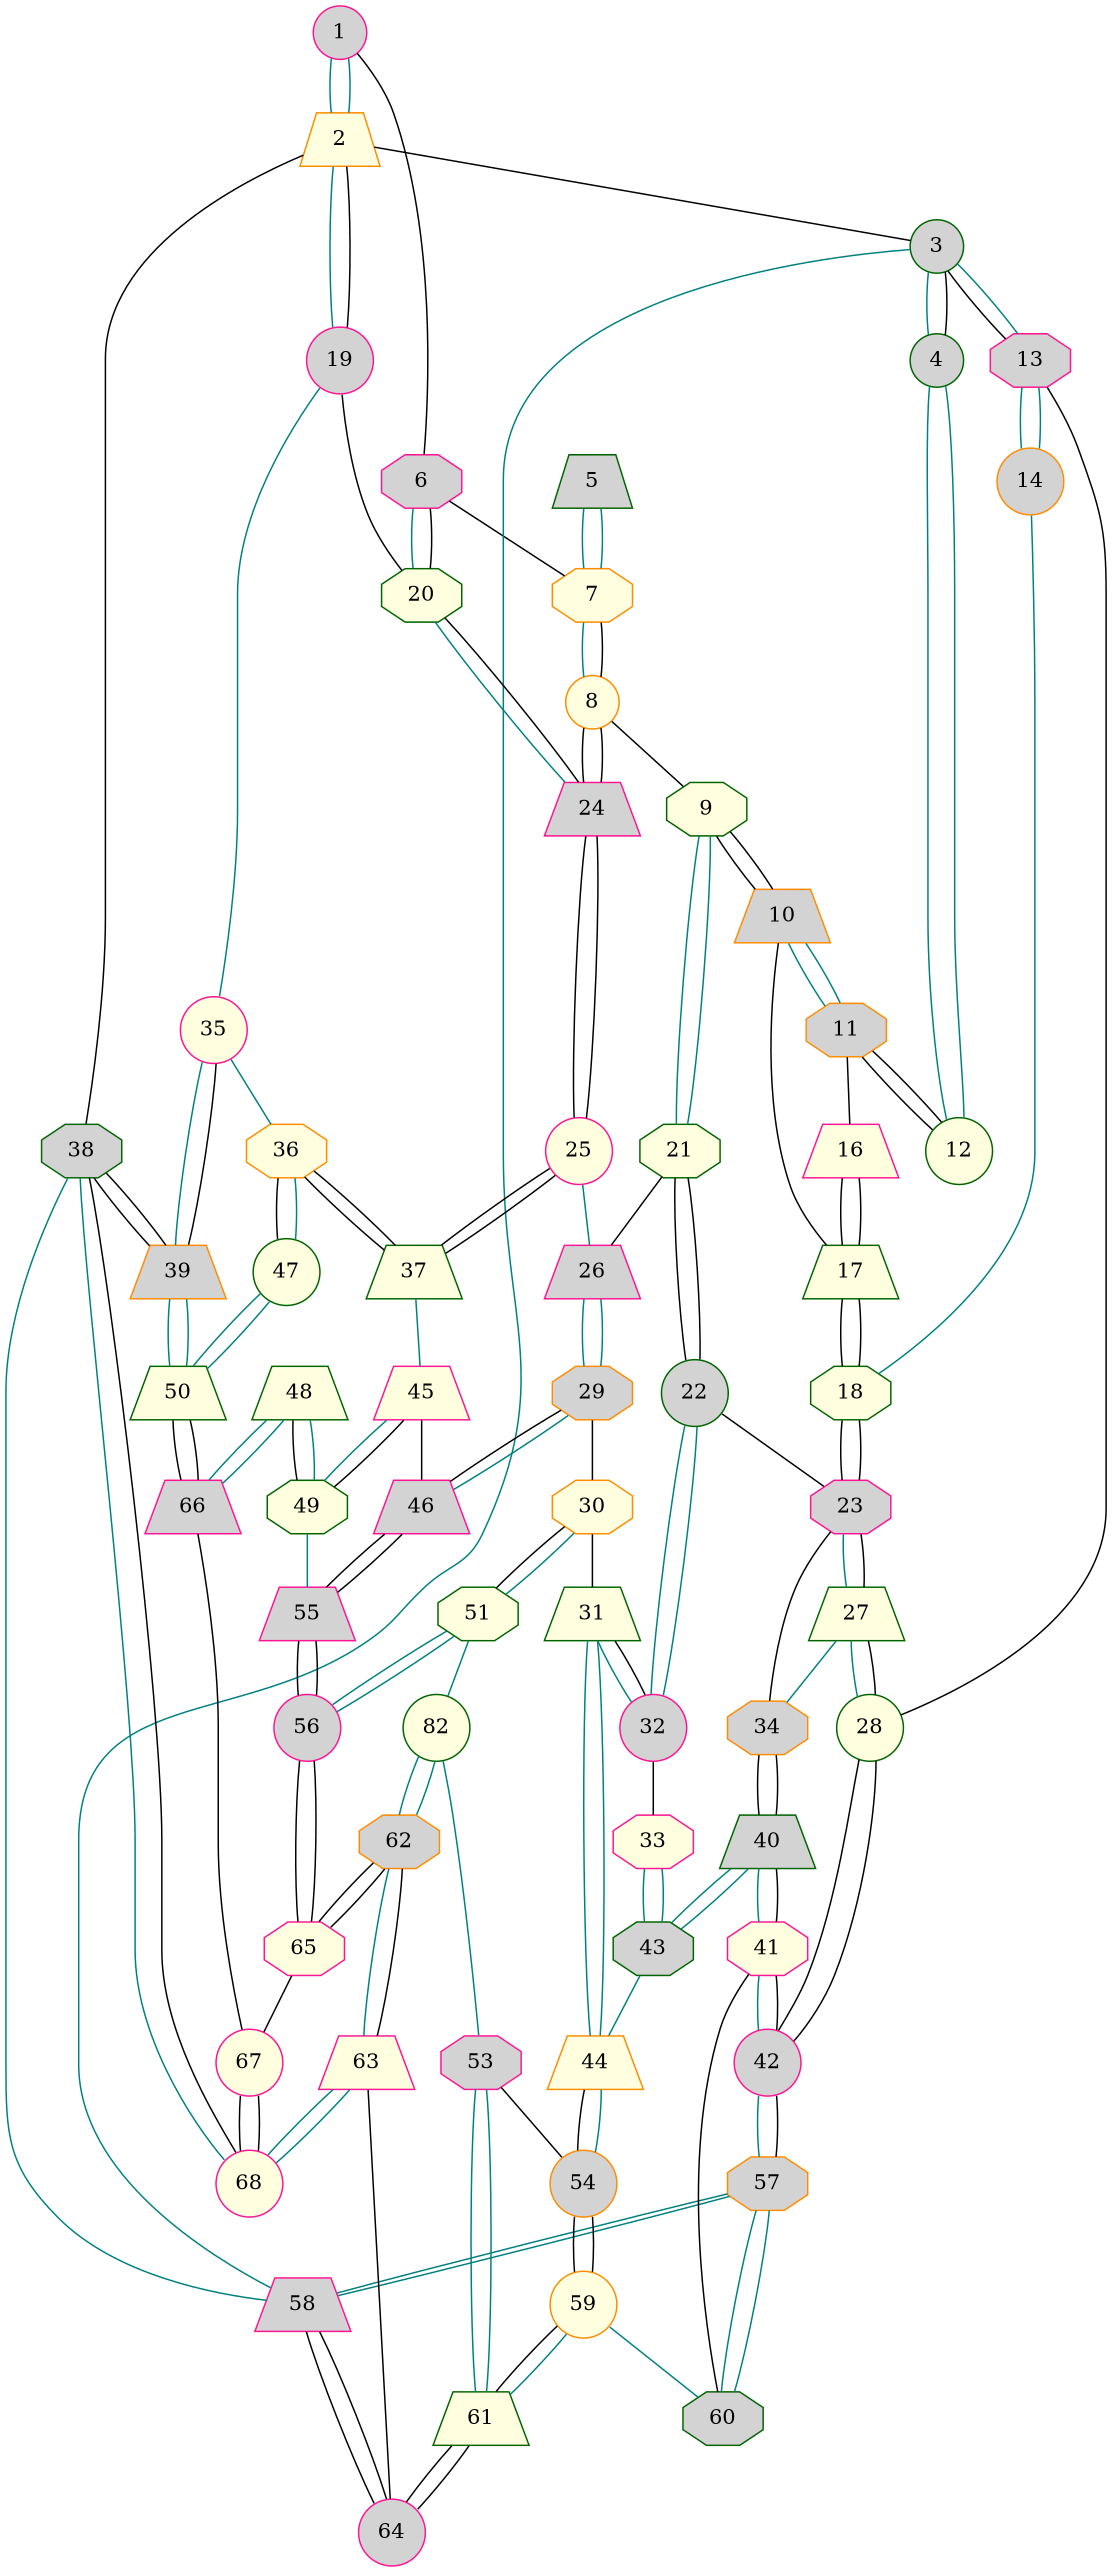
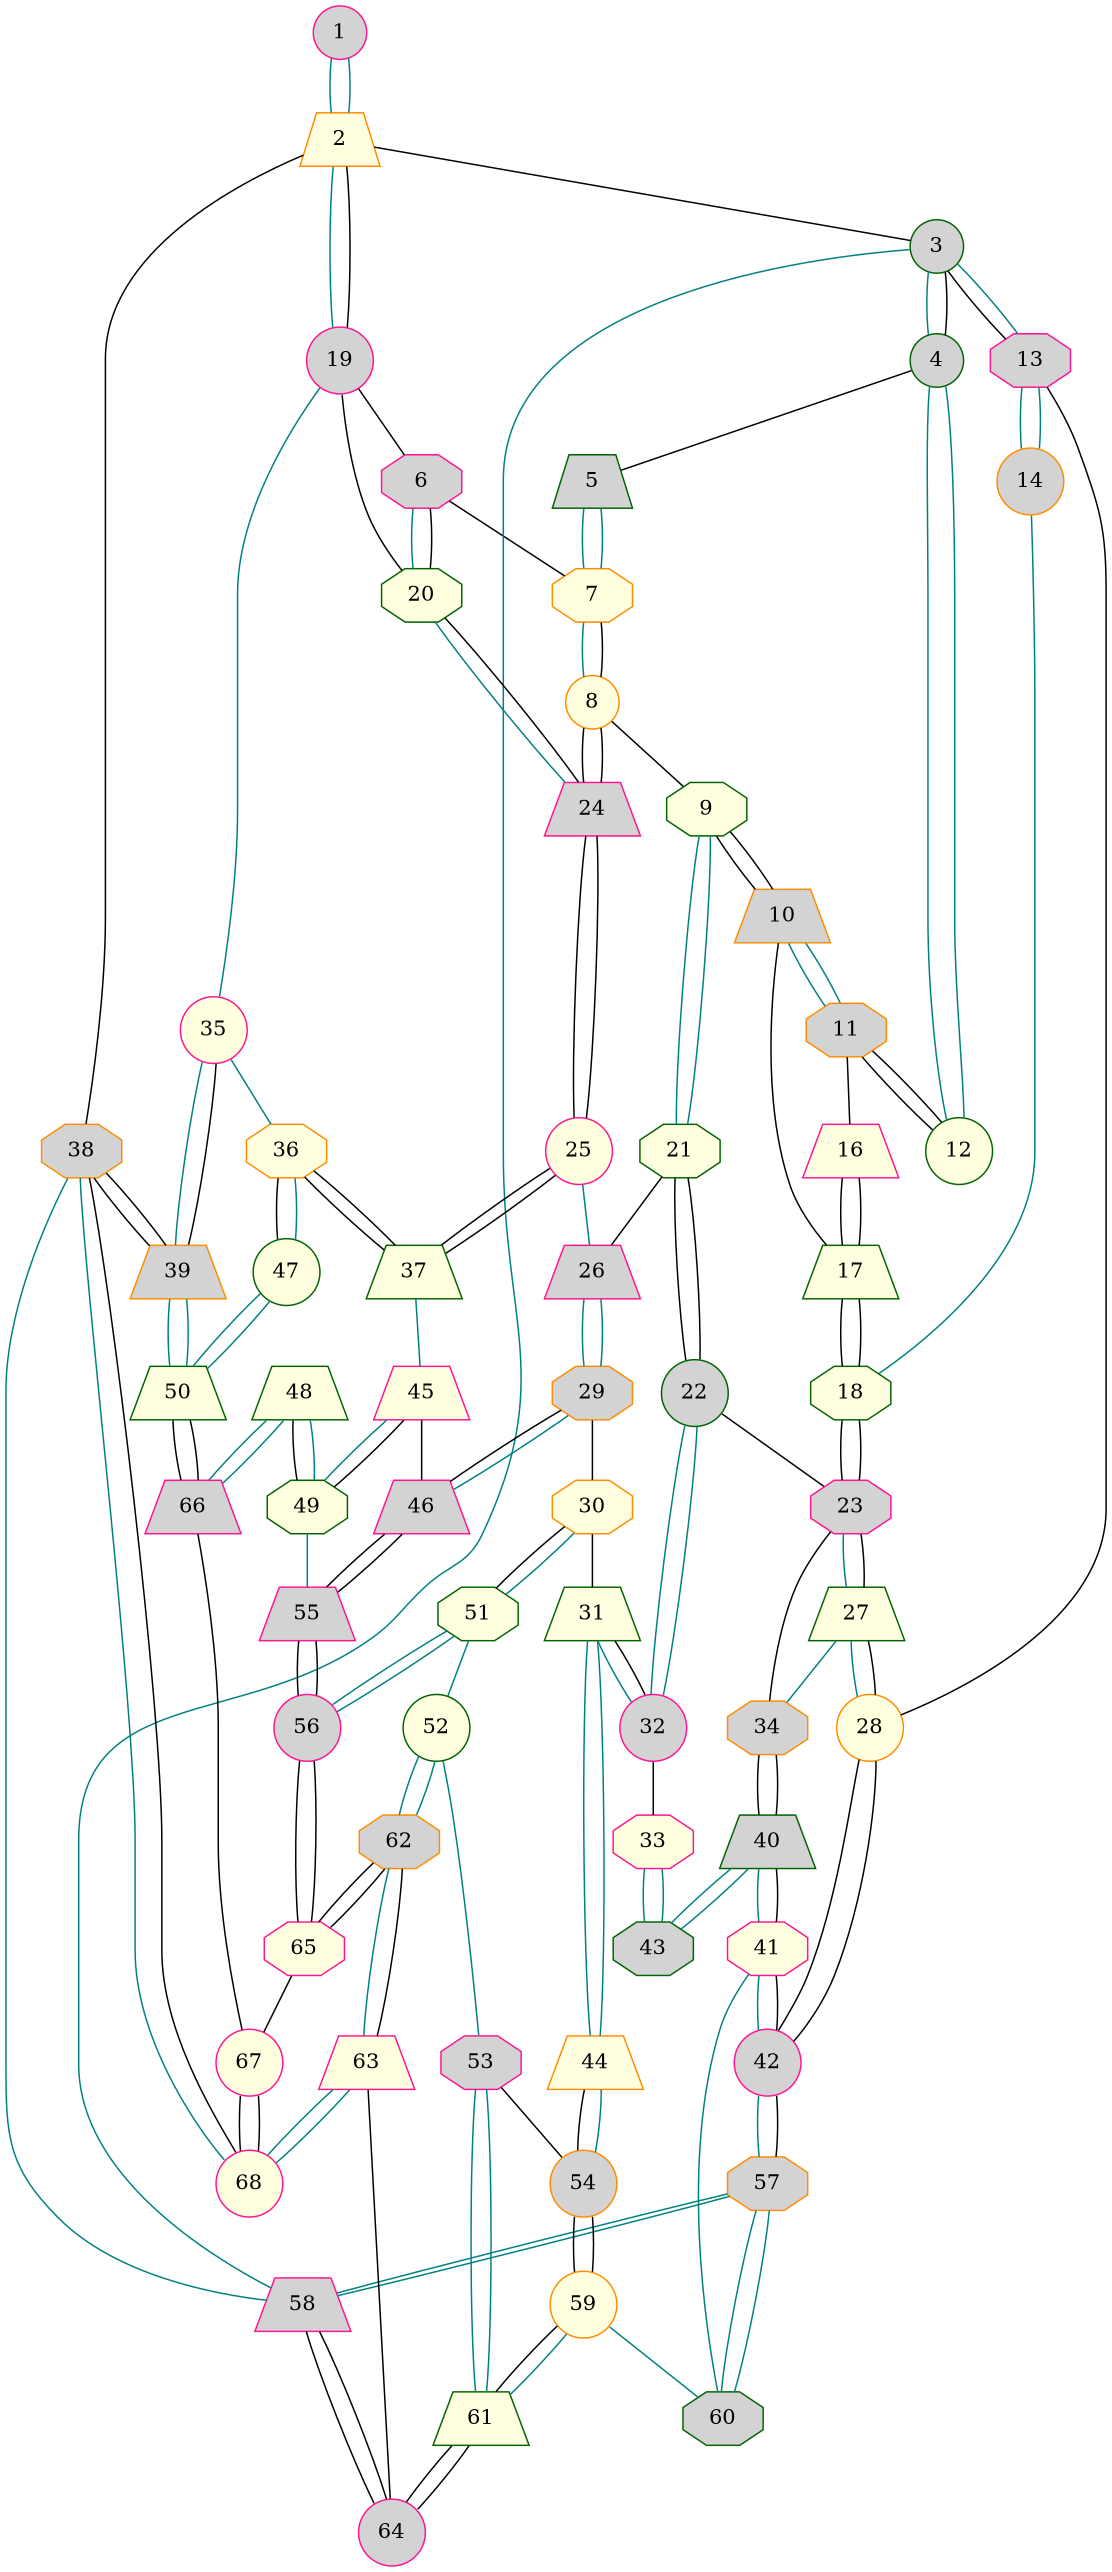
(422, 247) -> (381, 422)
none -> (766, 420)
(82, 1151) -> (82, 1151)
(437, 1728) -> (437, 1728)
(870, 1728) -> (870, 1728)
(624, 2006) -> none
(699, 2179) -> (699, 2179)
